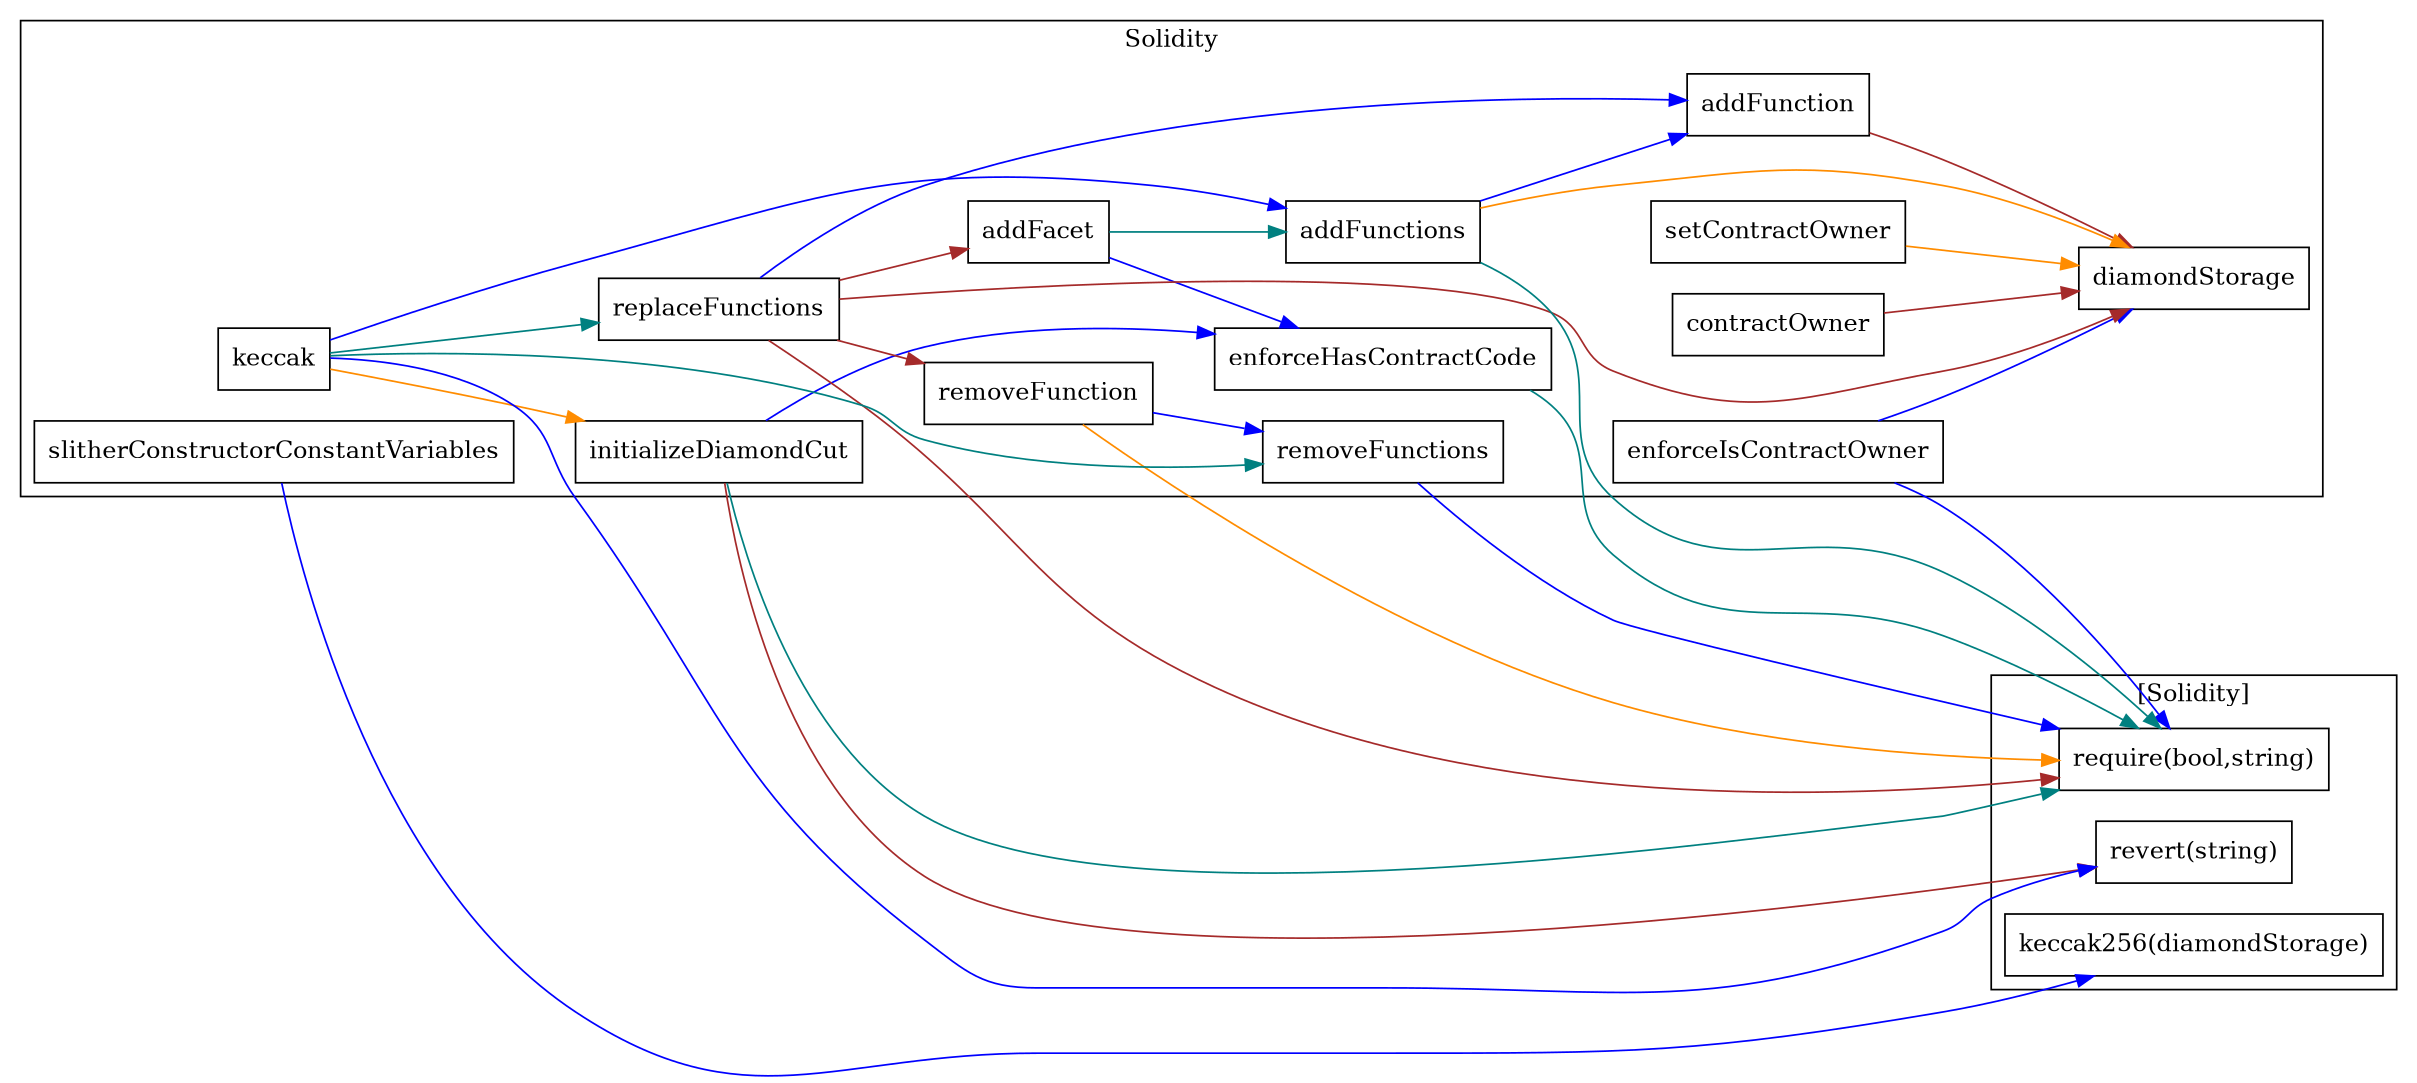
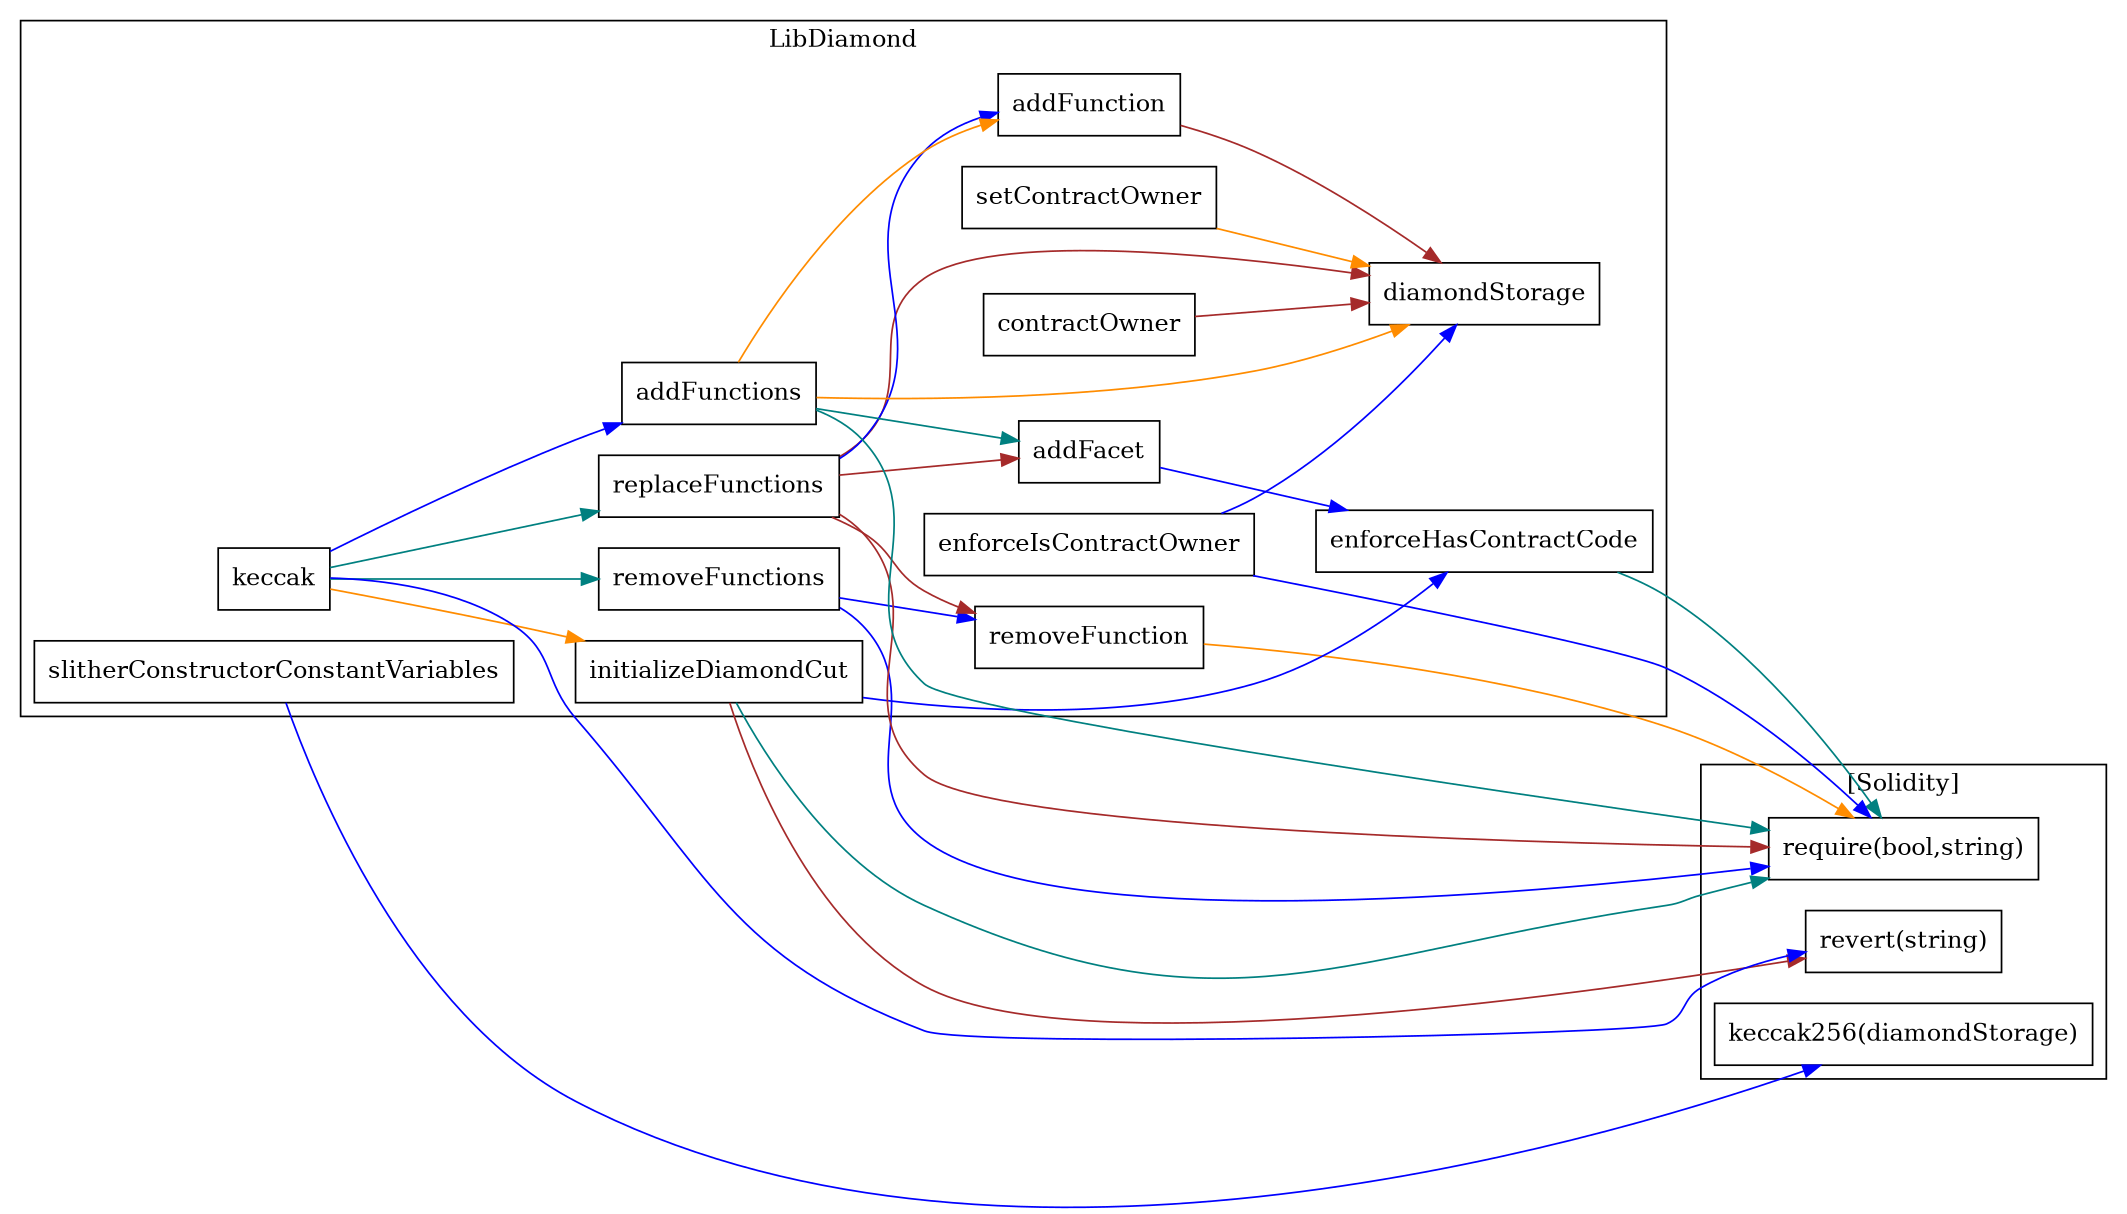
(1172, 40) -> (844, 40)
(1575, 170) -> (841, 223)
(1189, 232) -> (909, 423)
(1199, 421) -> (904, 608)
